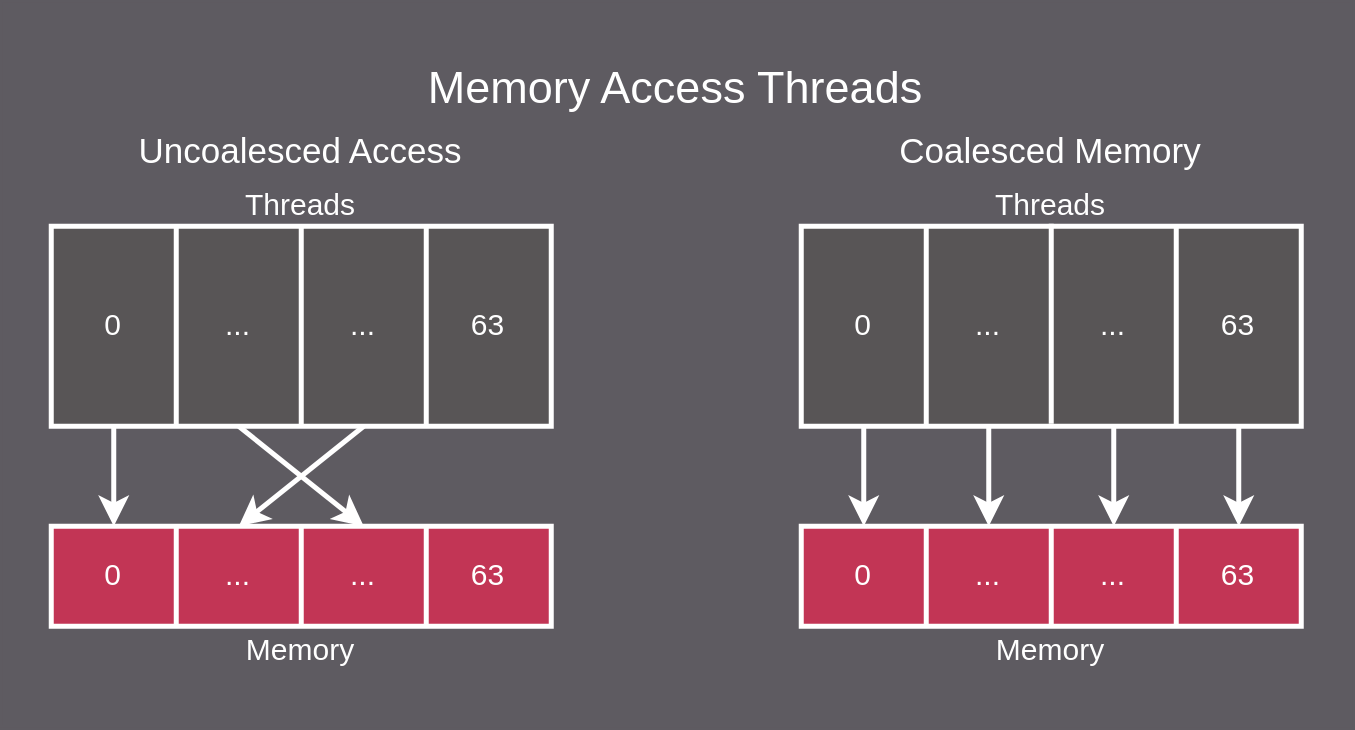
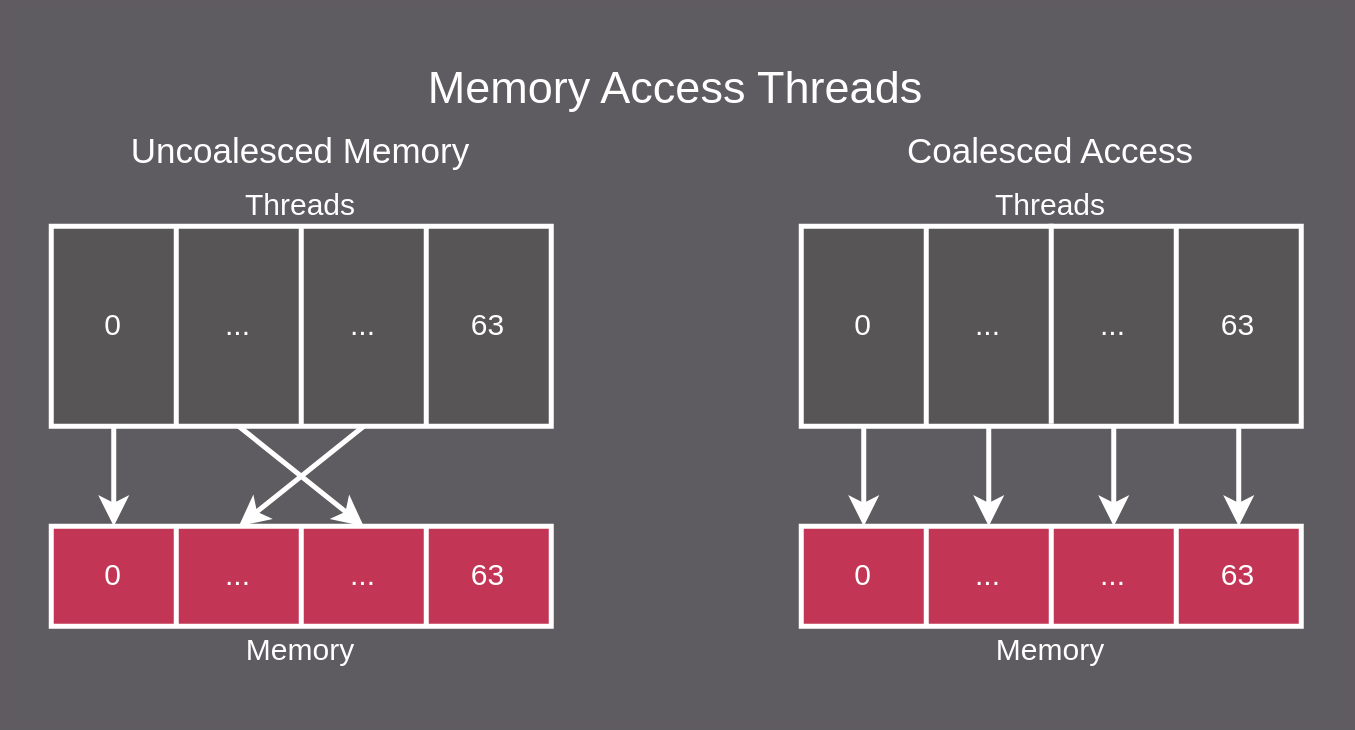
(301, 151) -> (301, 151)
(1051, 151) -> (1051, 151)
